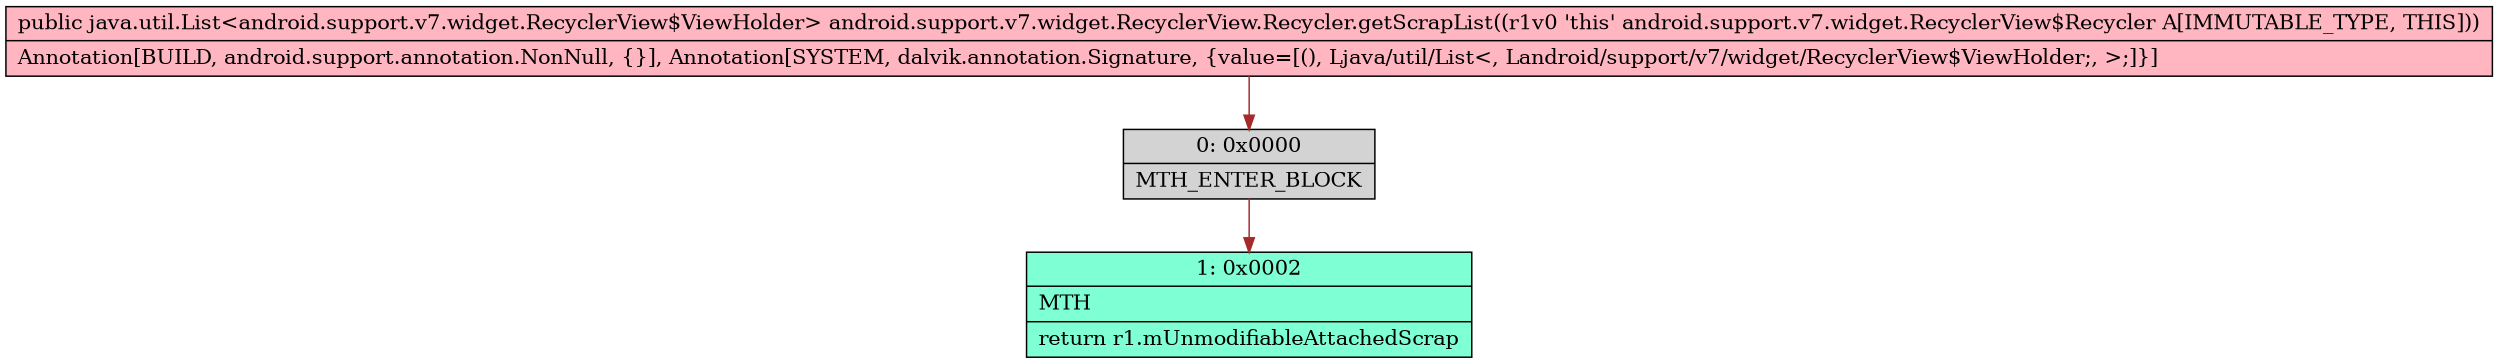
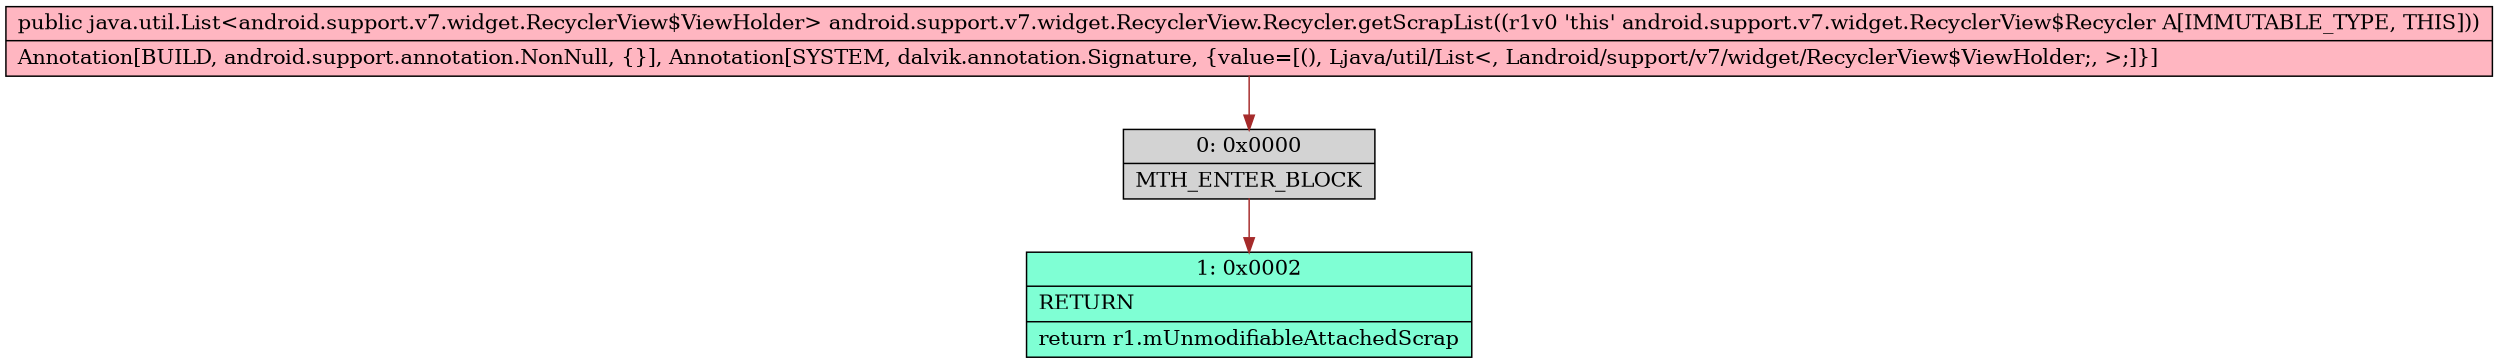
(1065, 303) -> (1086, 303)
